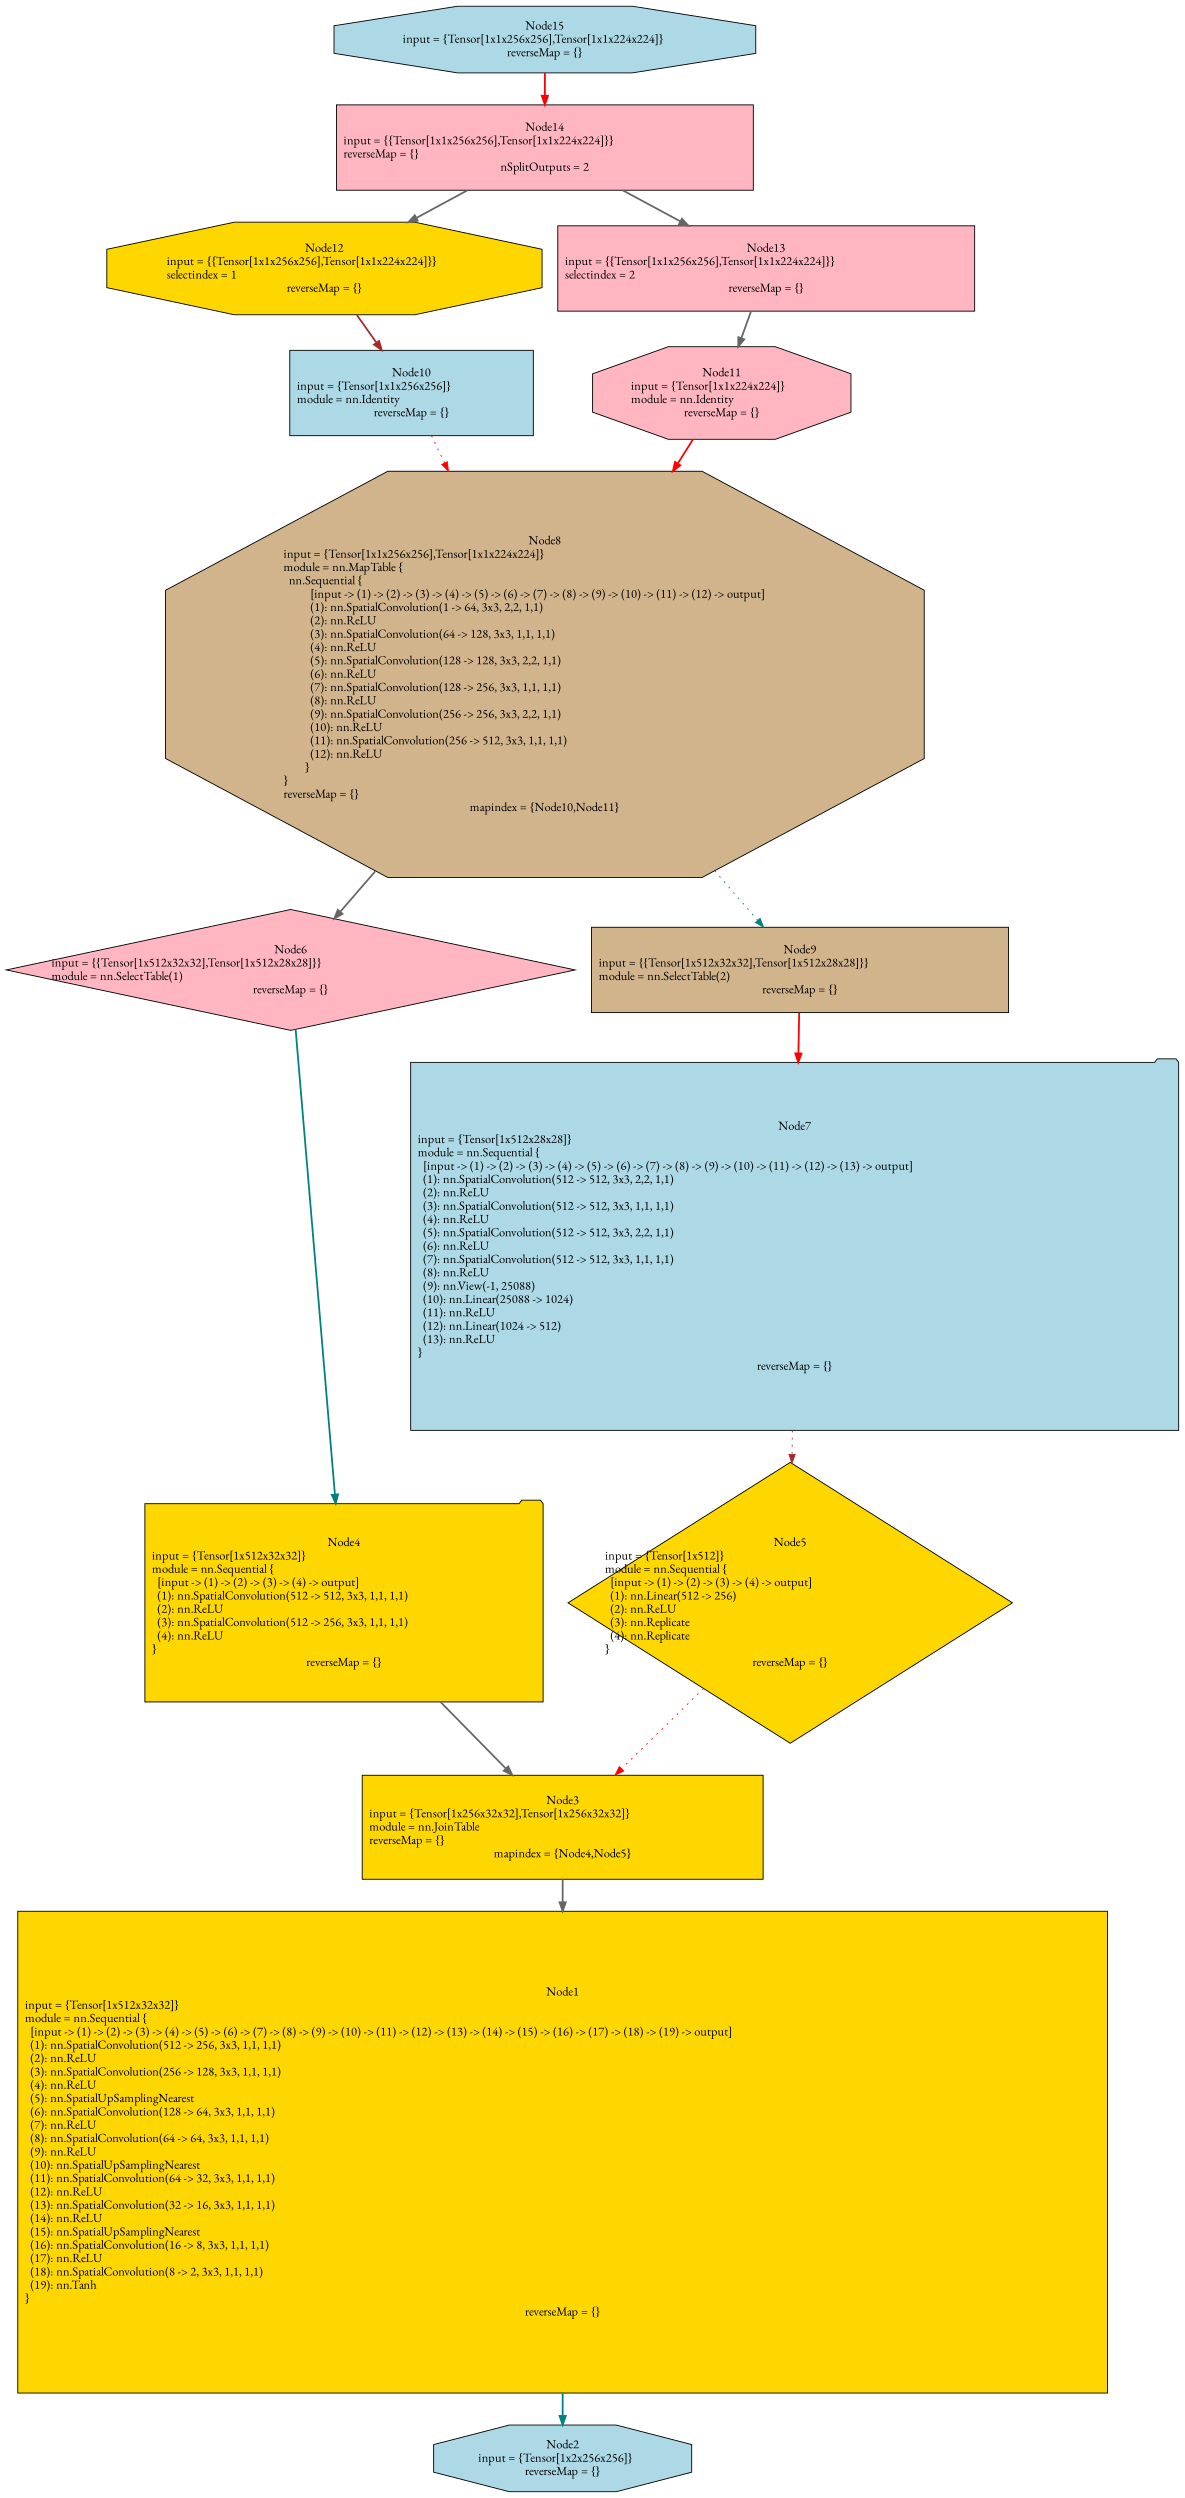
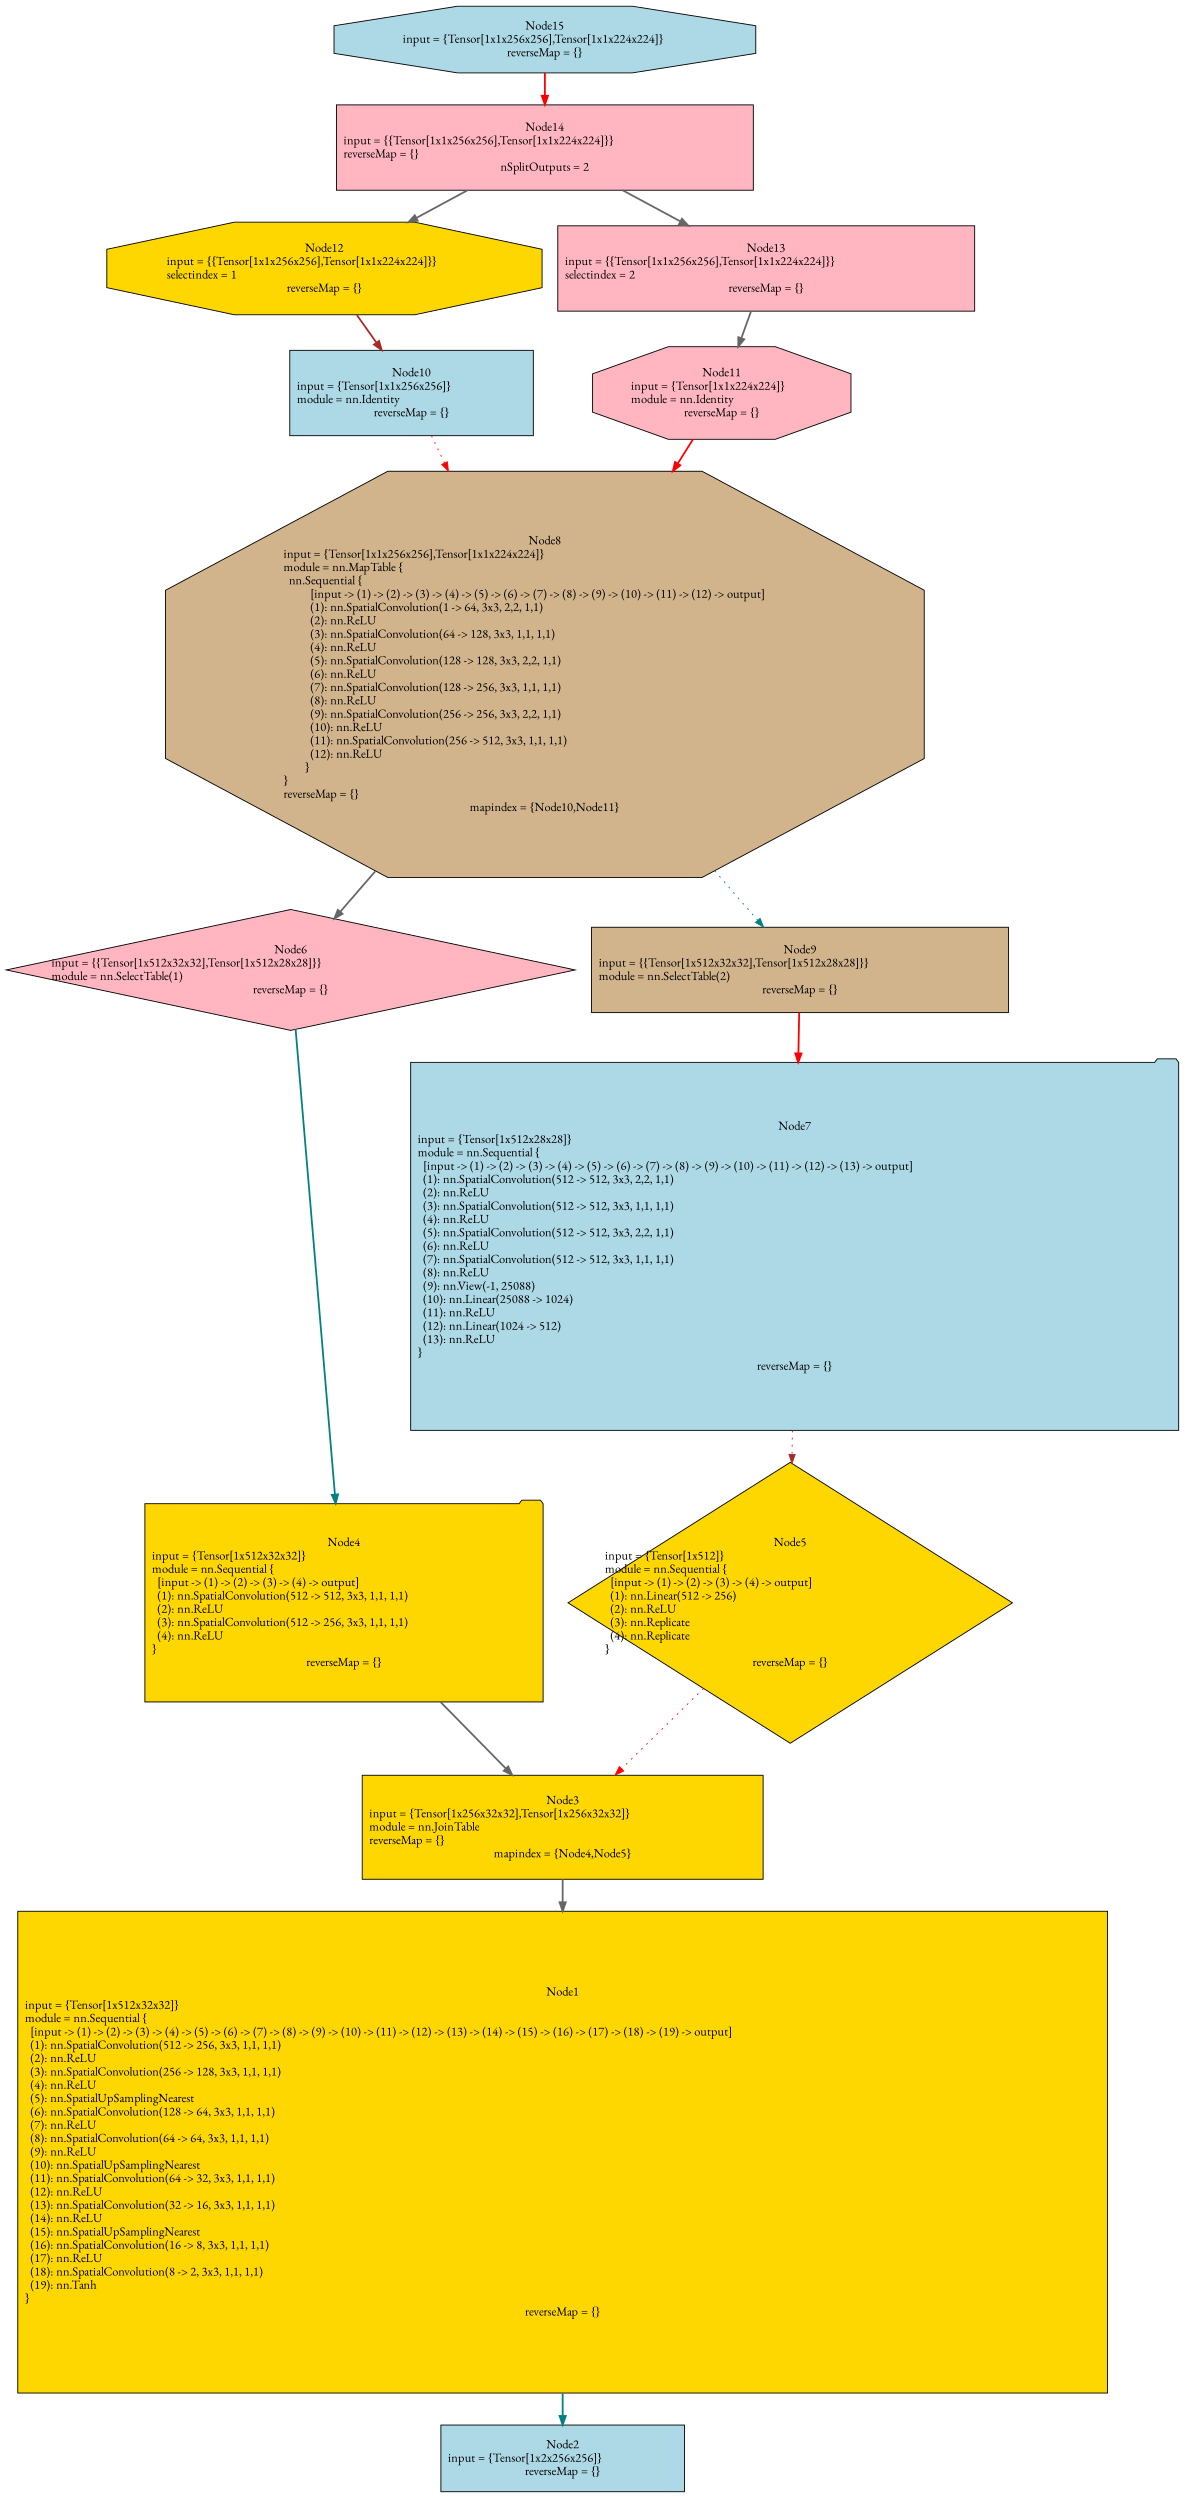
(563, 2458) -> (563, 2458)
